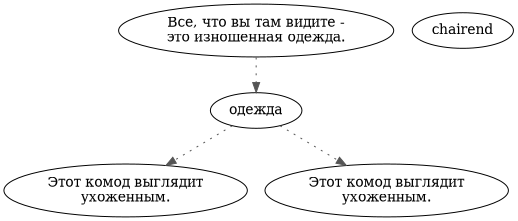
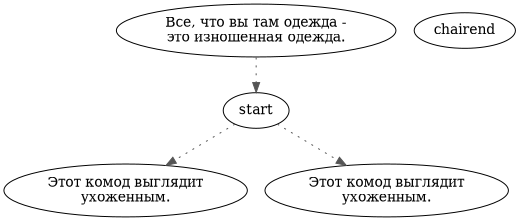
(256, 31) -> (256, 31)
(256, 110) -> (256, 110)
